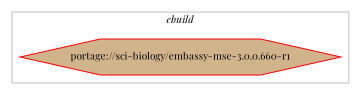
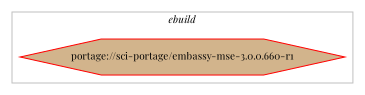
(180, 57) -> (182, 57)
